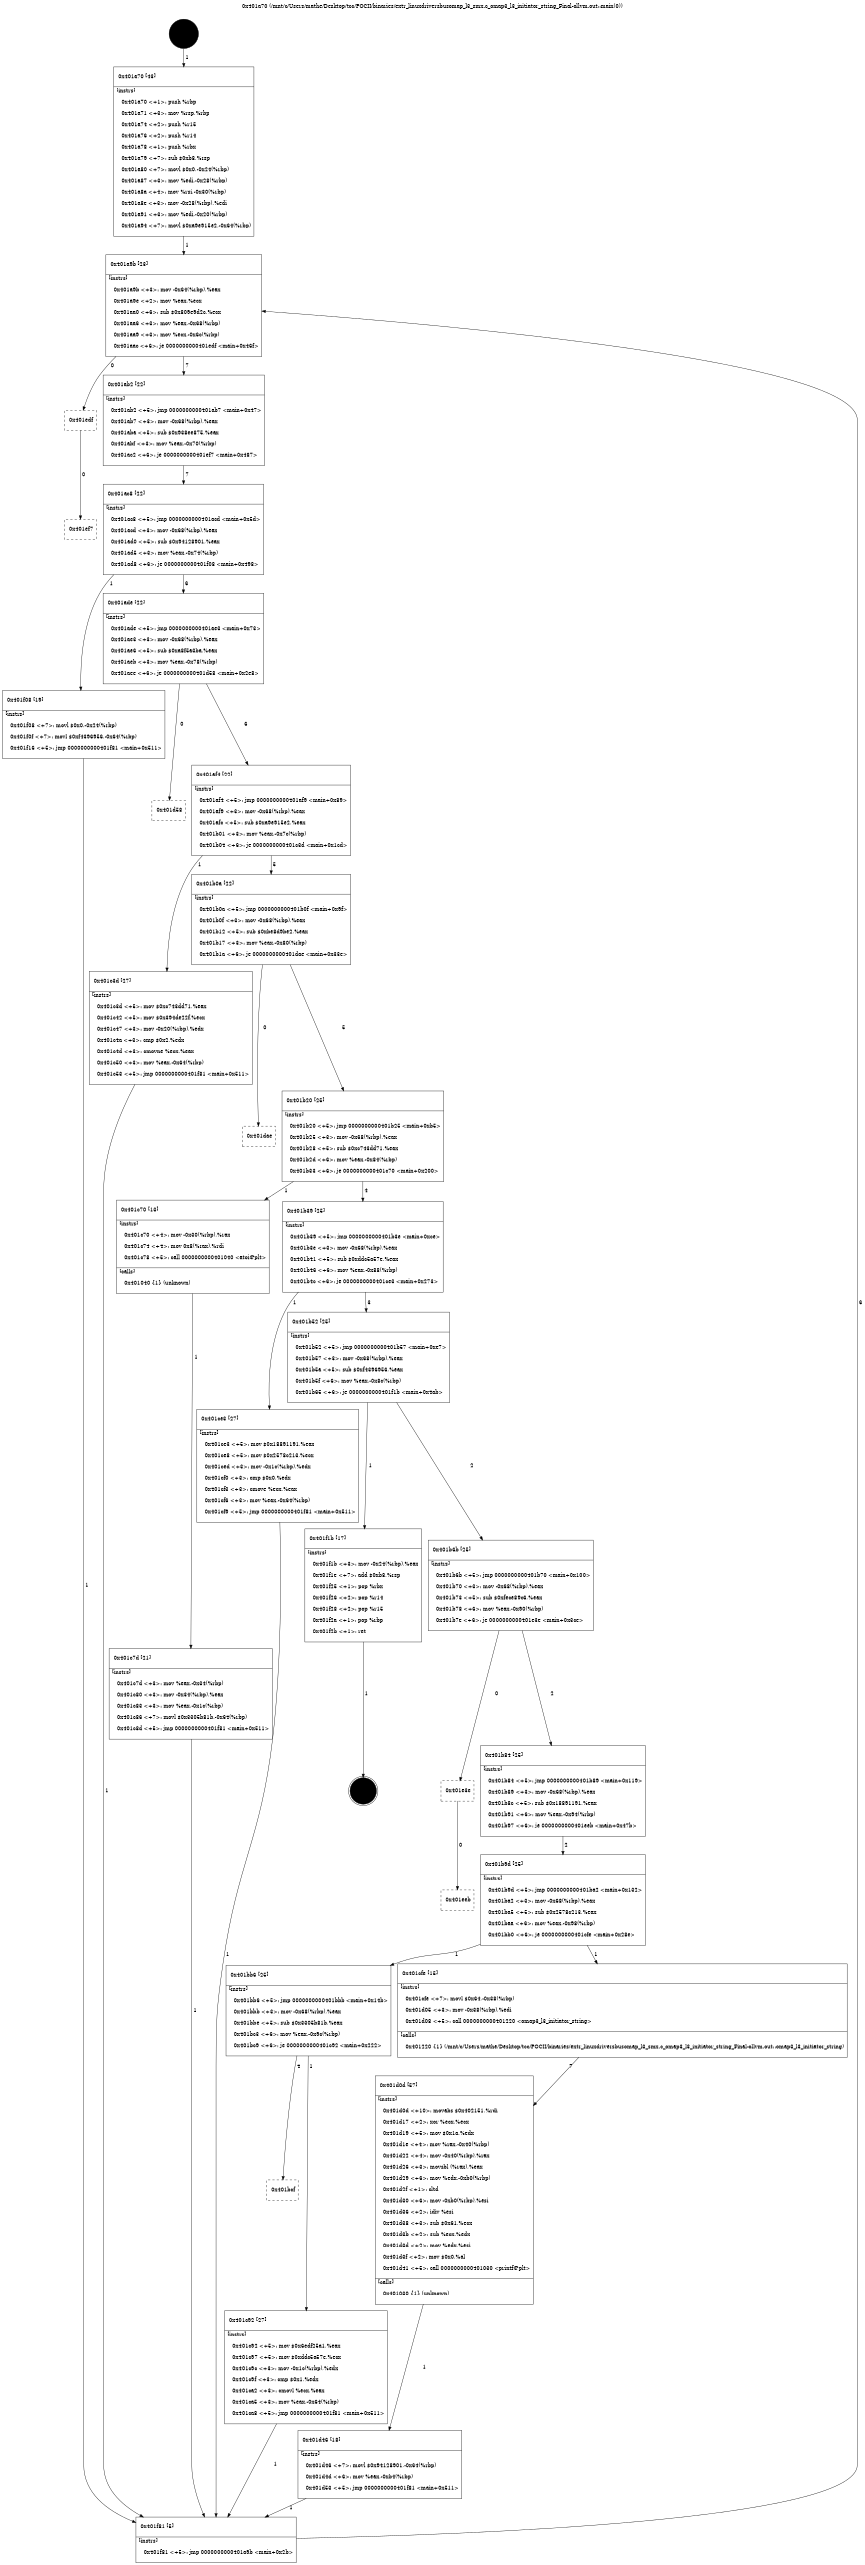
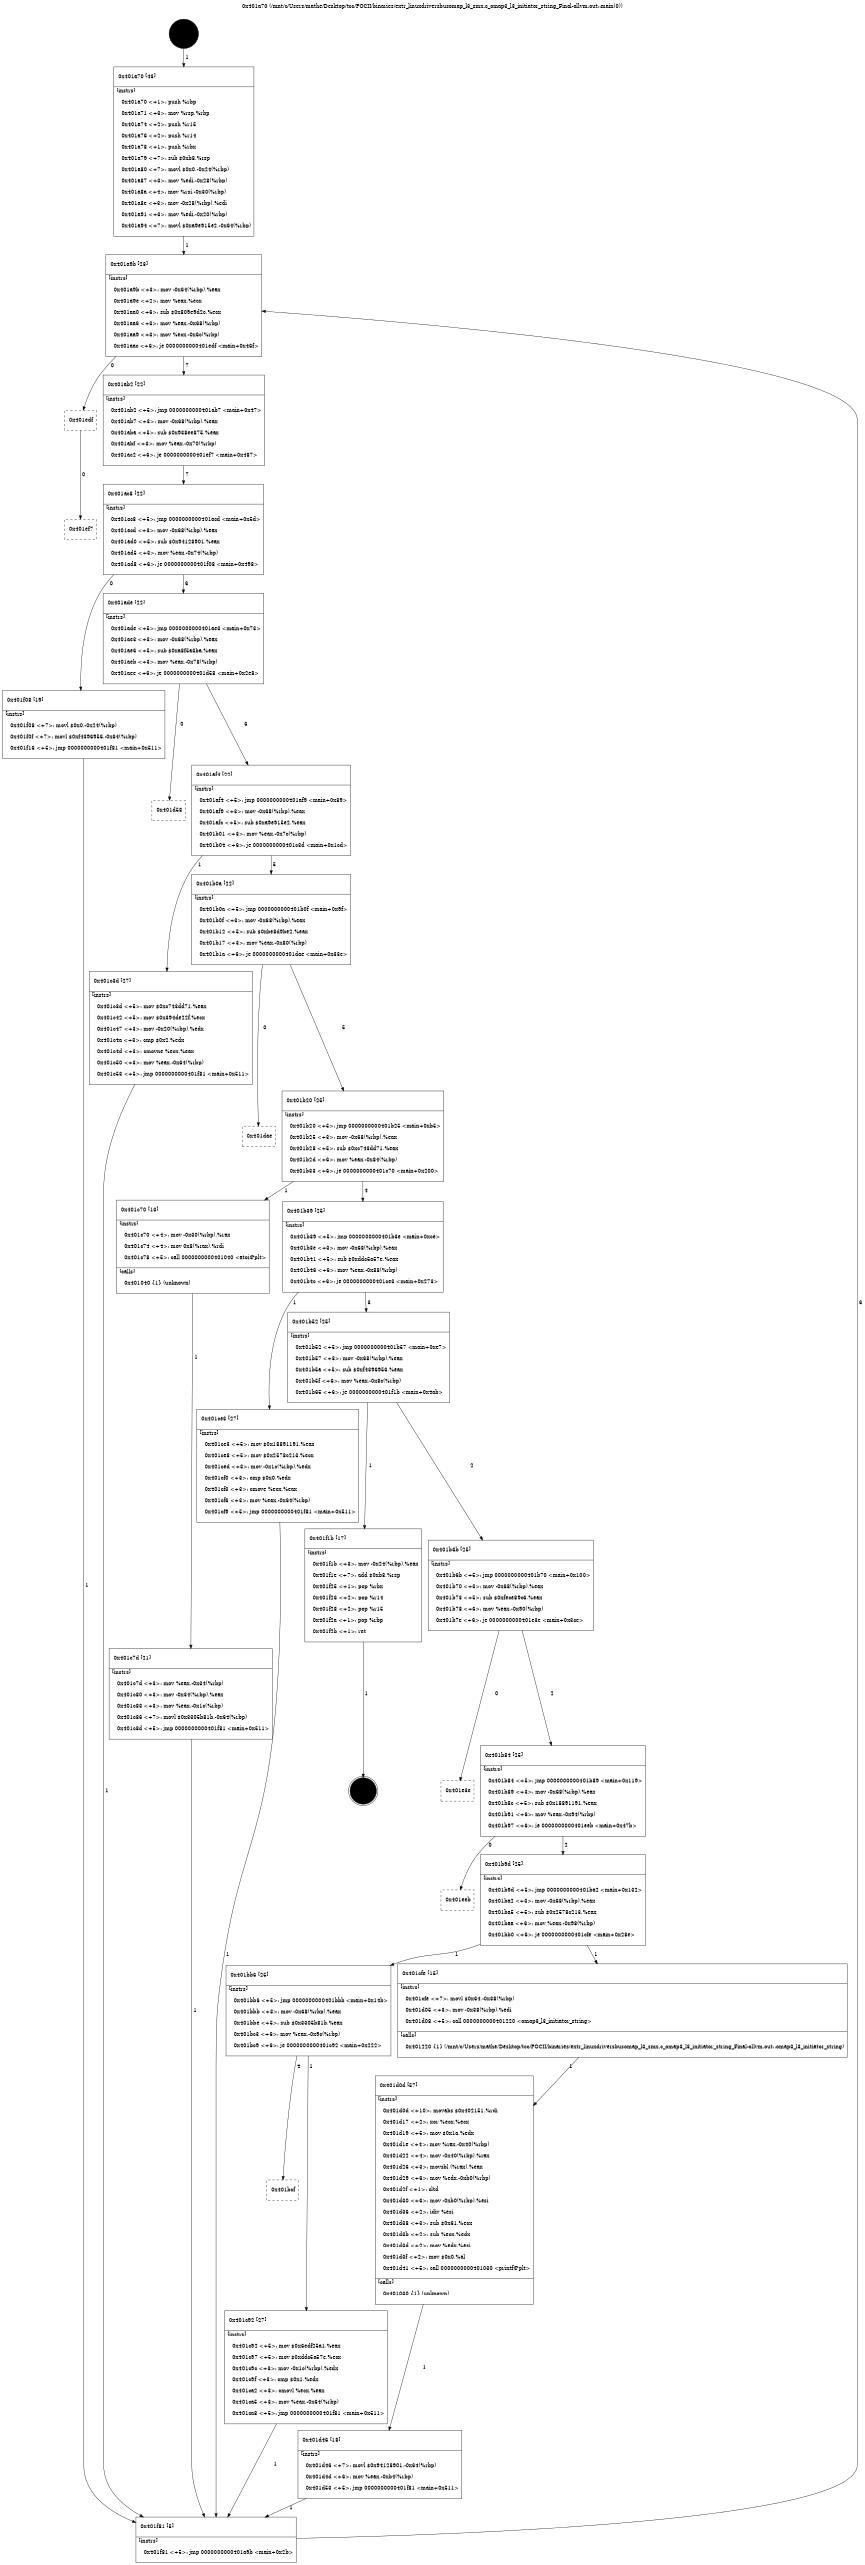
(111, 584) -> (111, 584)
(457, 1844) -> (474, 1859)
(570, 2067) -> (570, 2067)
